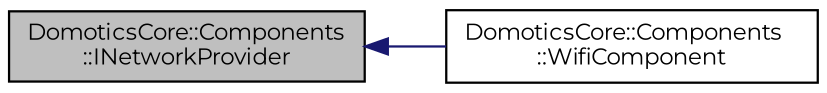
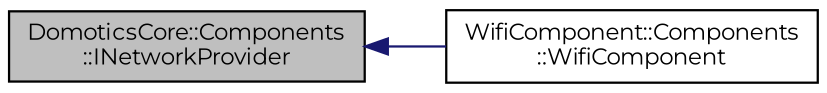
(632, 46) -> (632, 46)
